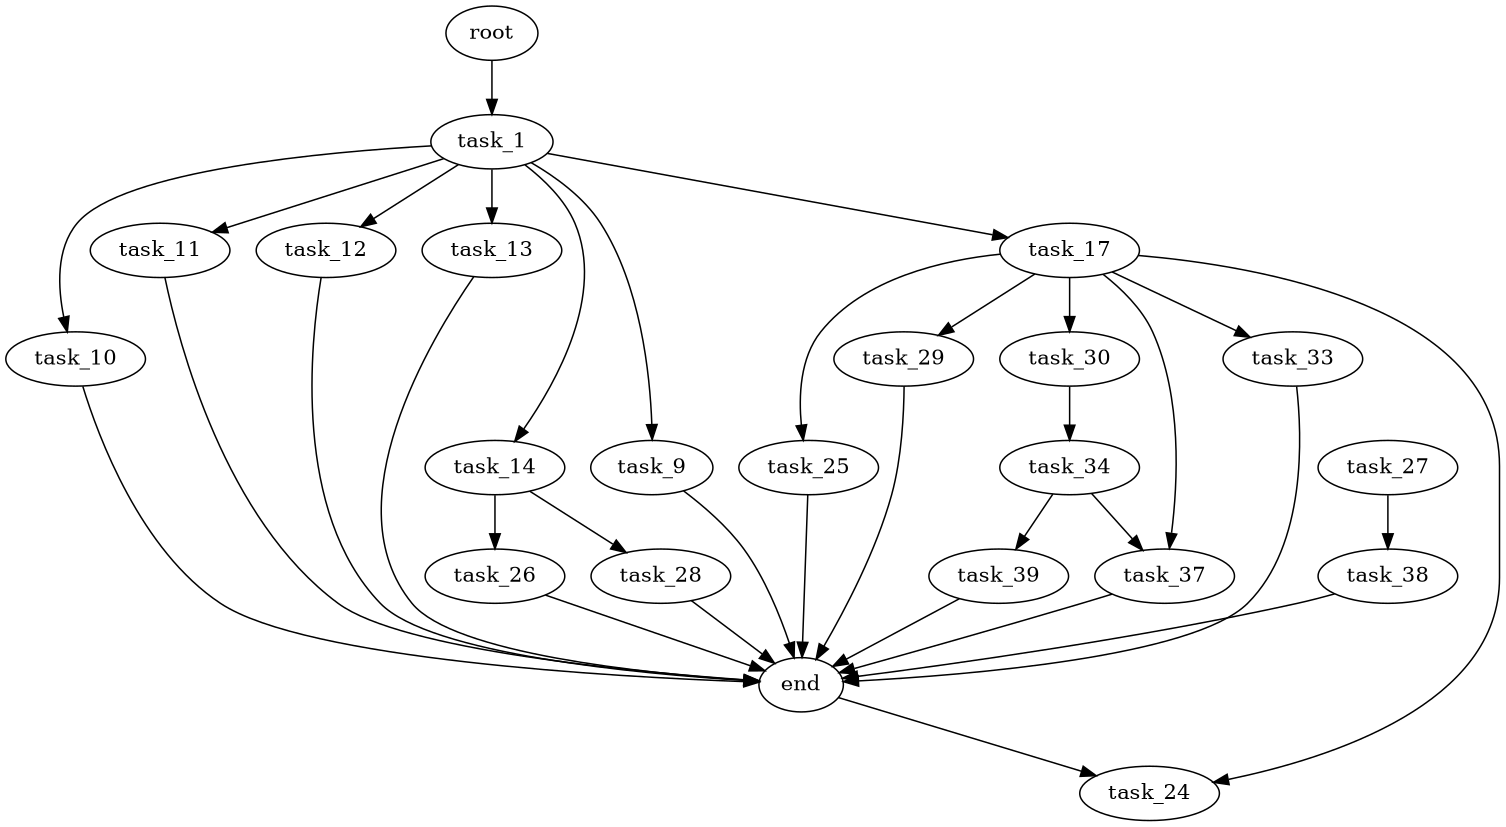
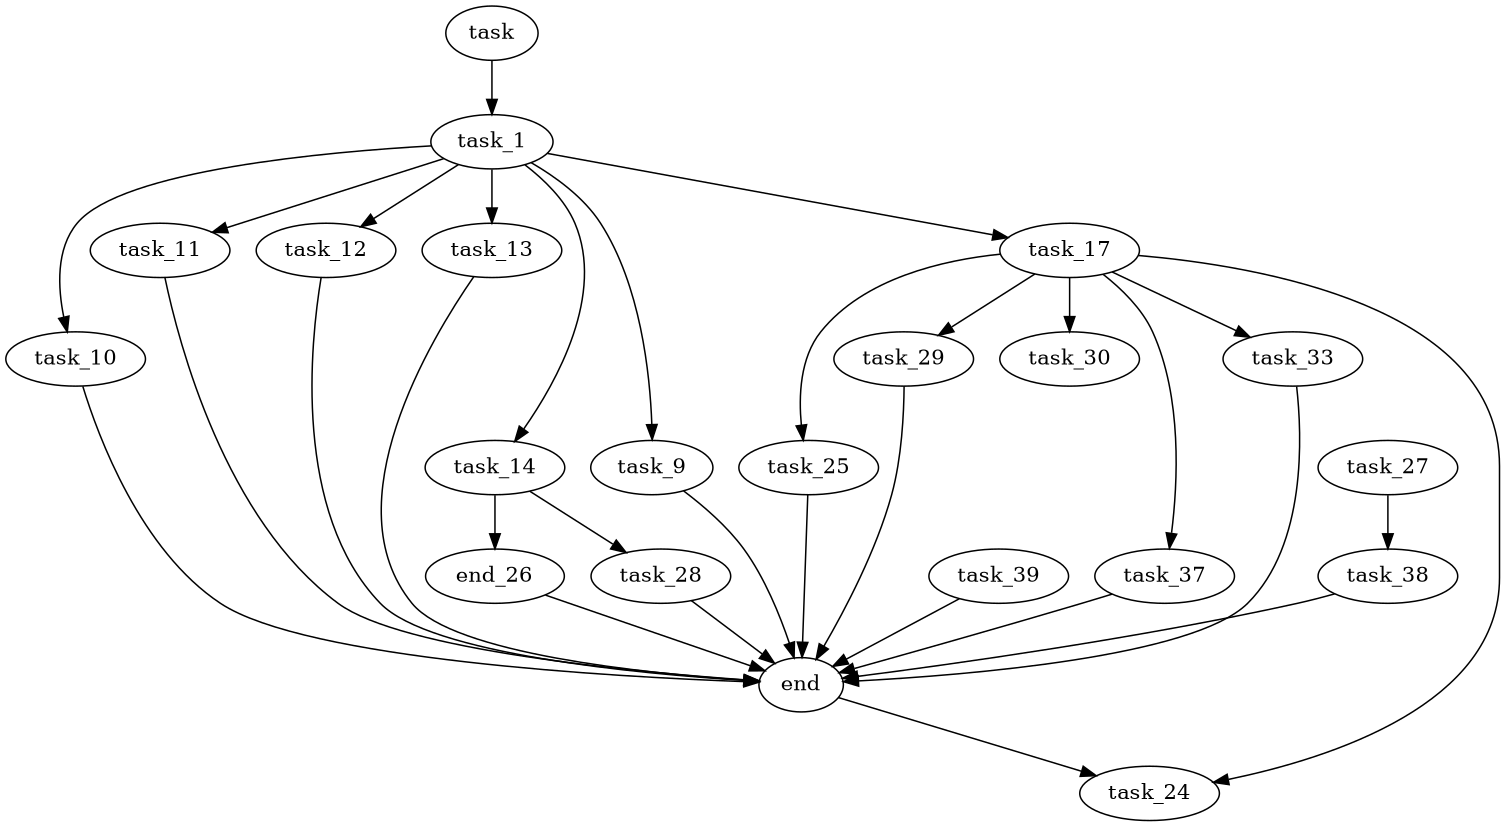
(492, 33) -> (492, 33)
(1070, 468) -> none
(495, 576) -> (495, 576)
